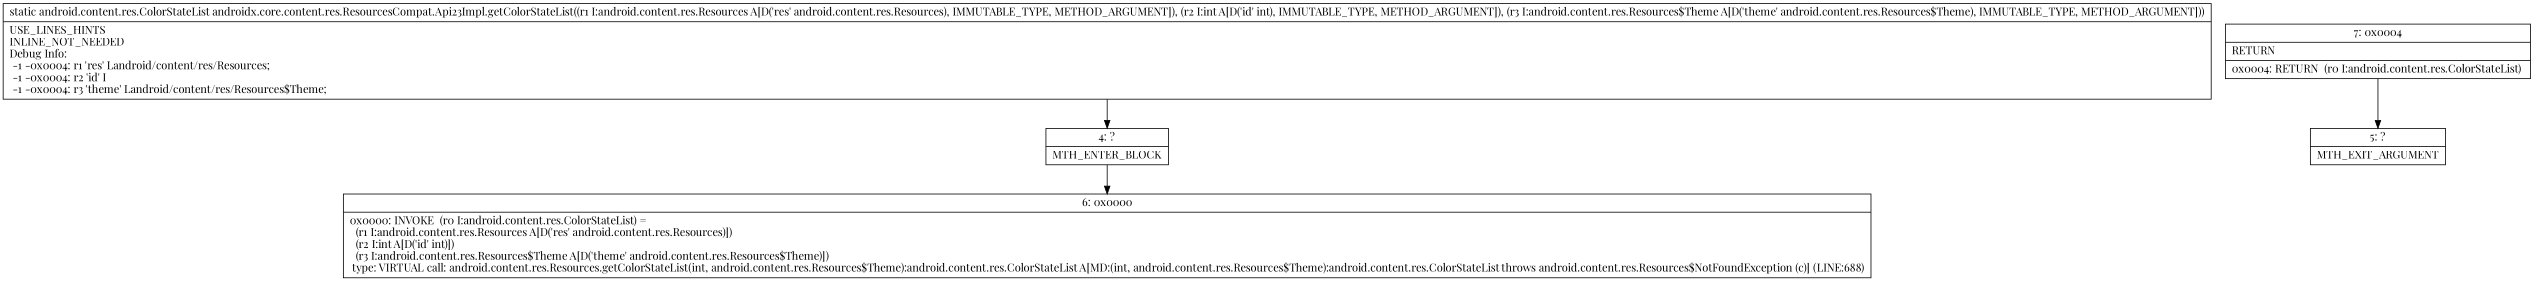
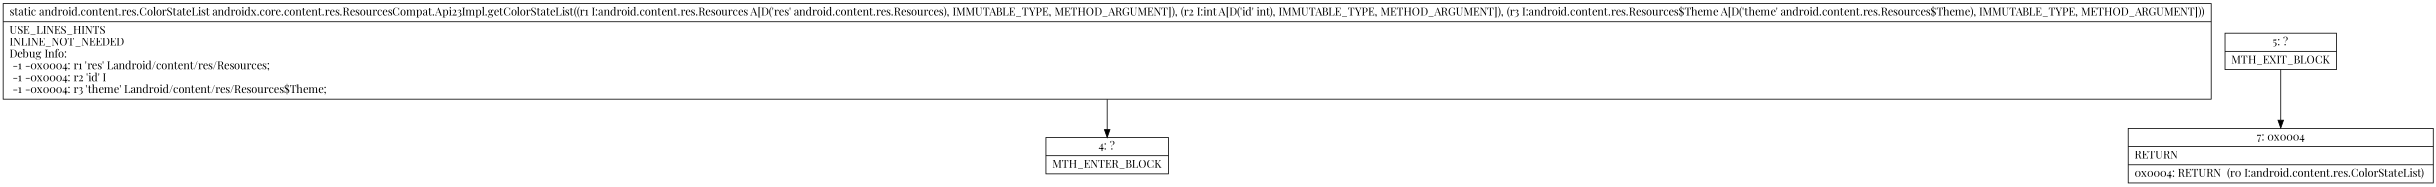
(2378, 100) -> (2281, 95)
(2378, 155) -> (2281, 60)
(1107, 236) -> none
